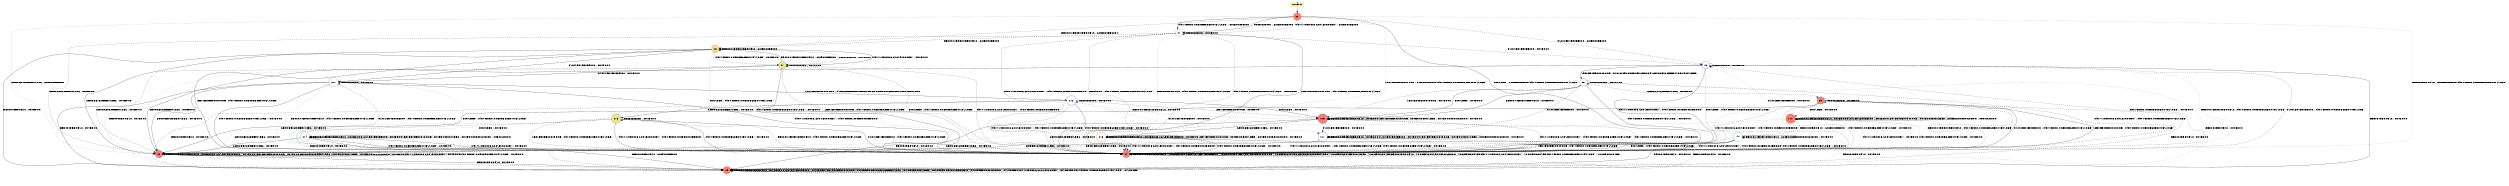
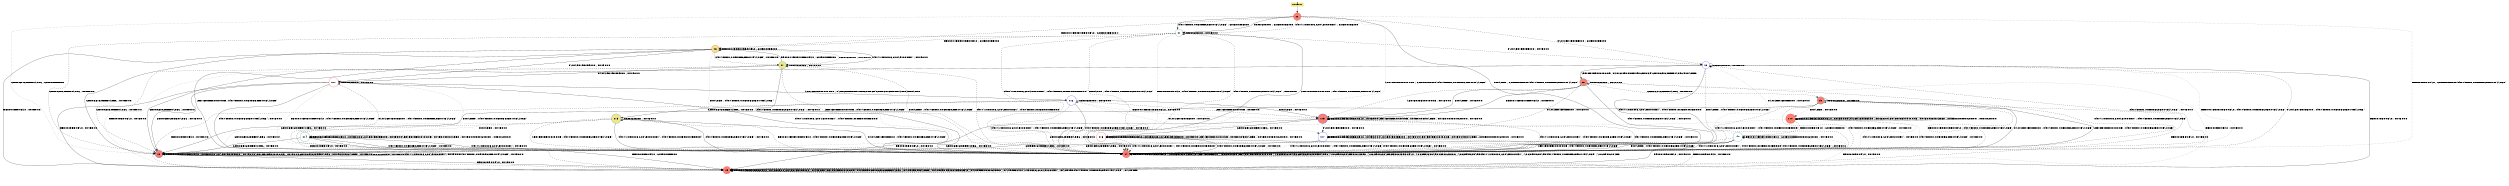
(1583, 82) -> (1583, 82)
(1126, 154) -> (1126, 154)
